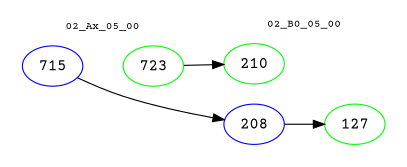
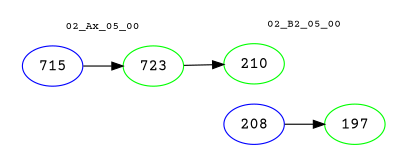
(304, 24) -> (304, 24)
(144, 102) -> (98, 66)
(355, 124) -> (355, 124)
